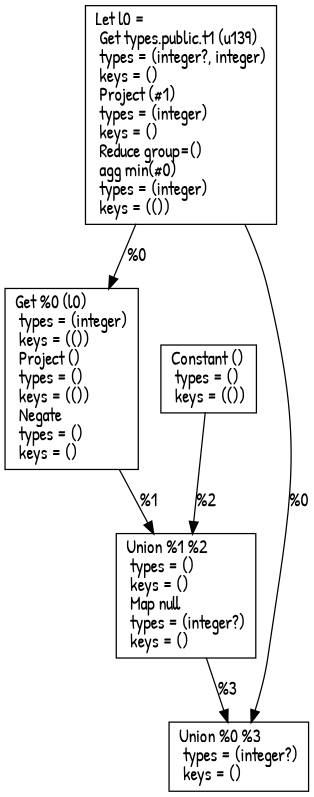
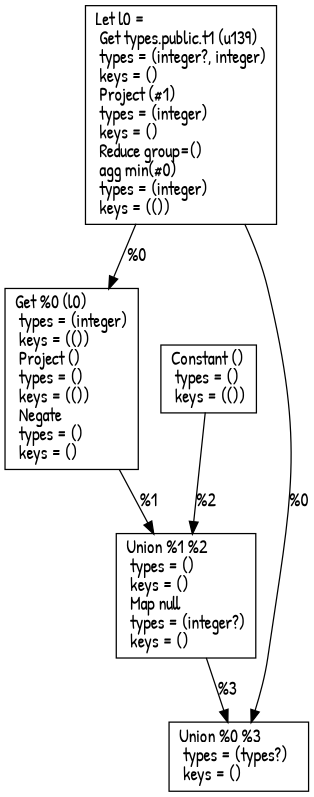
(239, 757) -> (239, 757)
